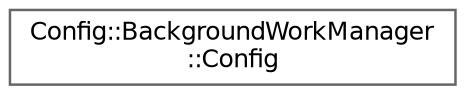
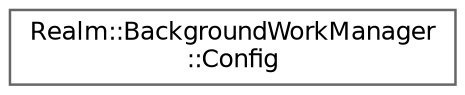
(233, 47) -> (233, 47)
